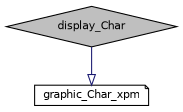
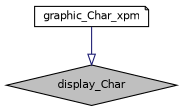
(92, 61) -> (92, 40)
